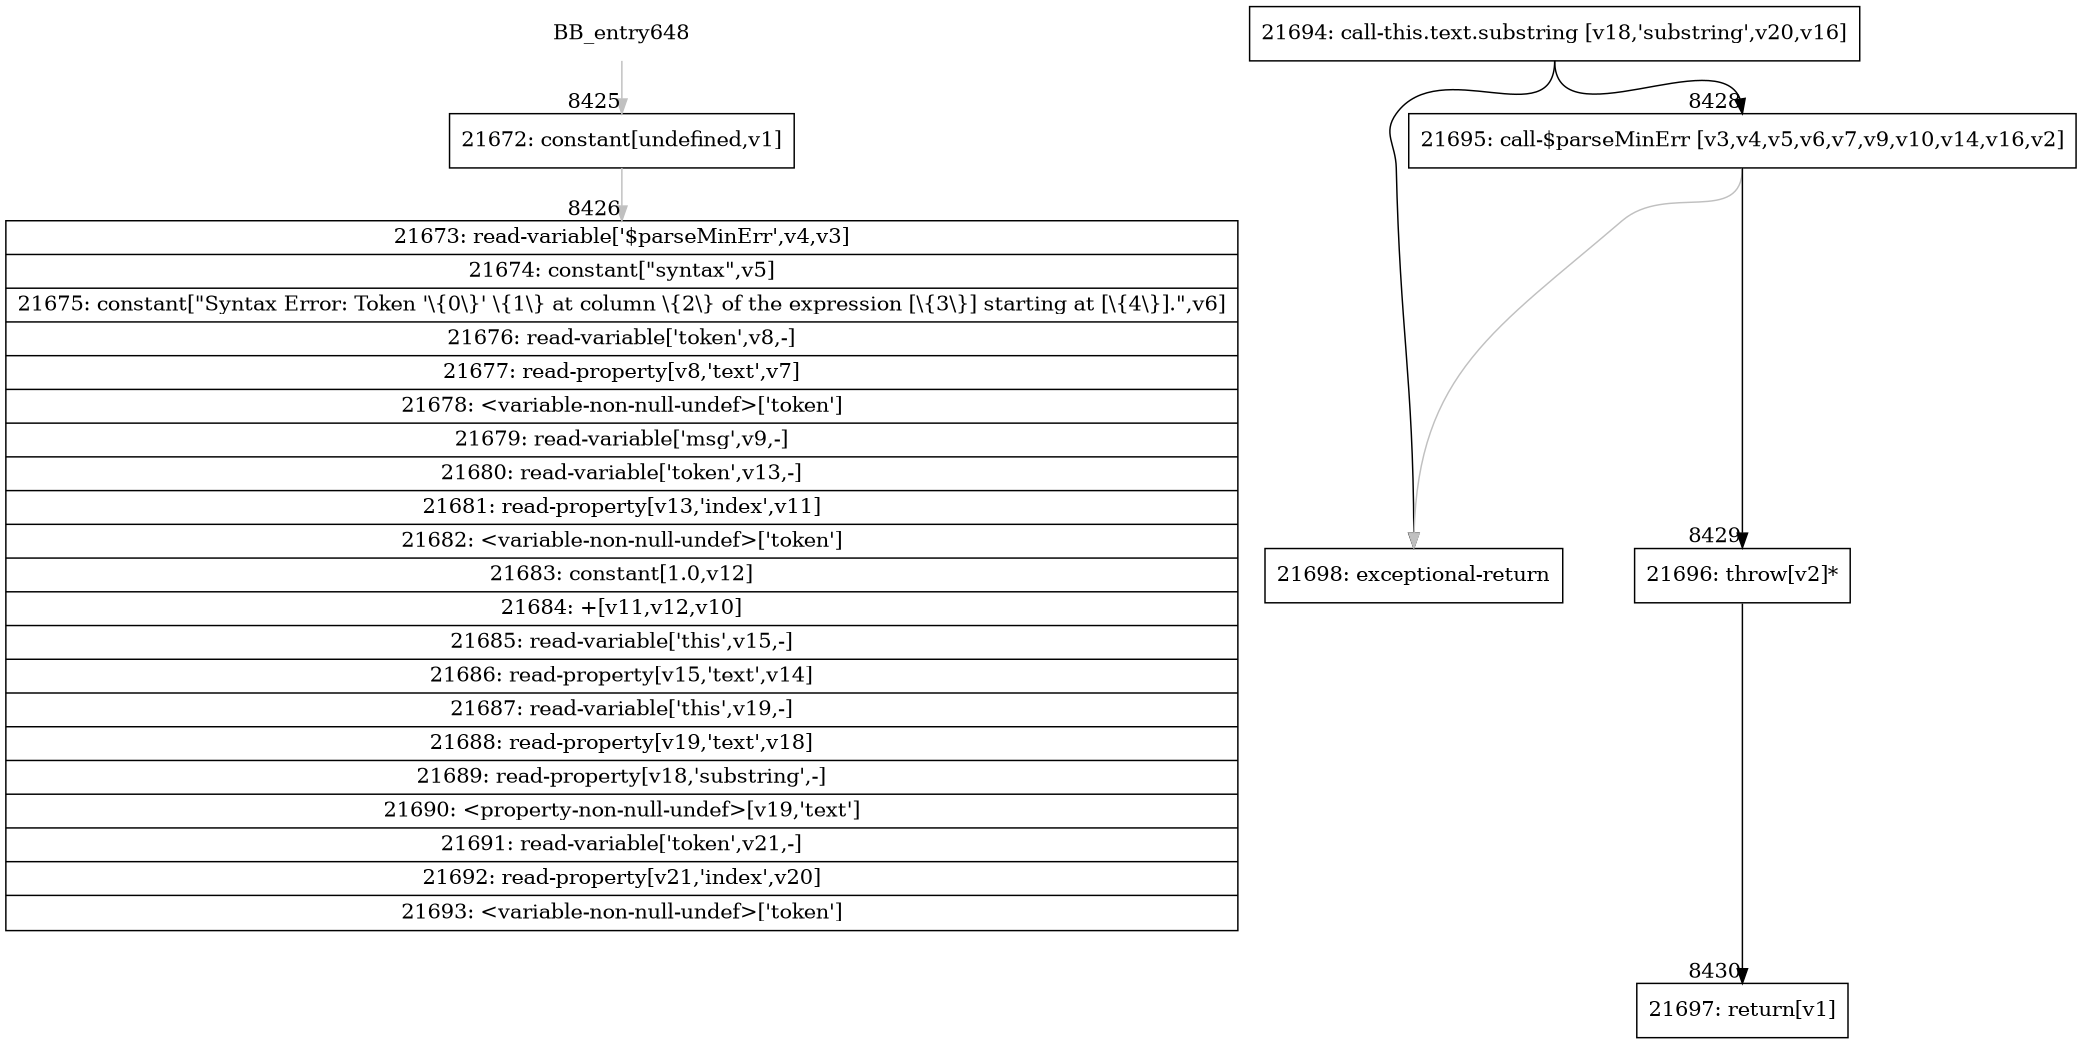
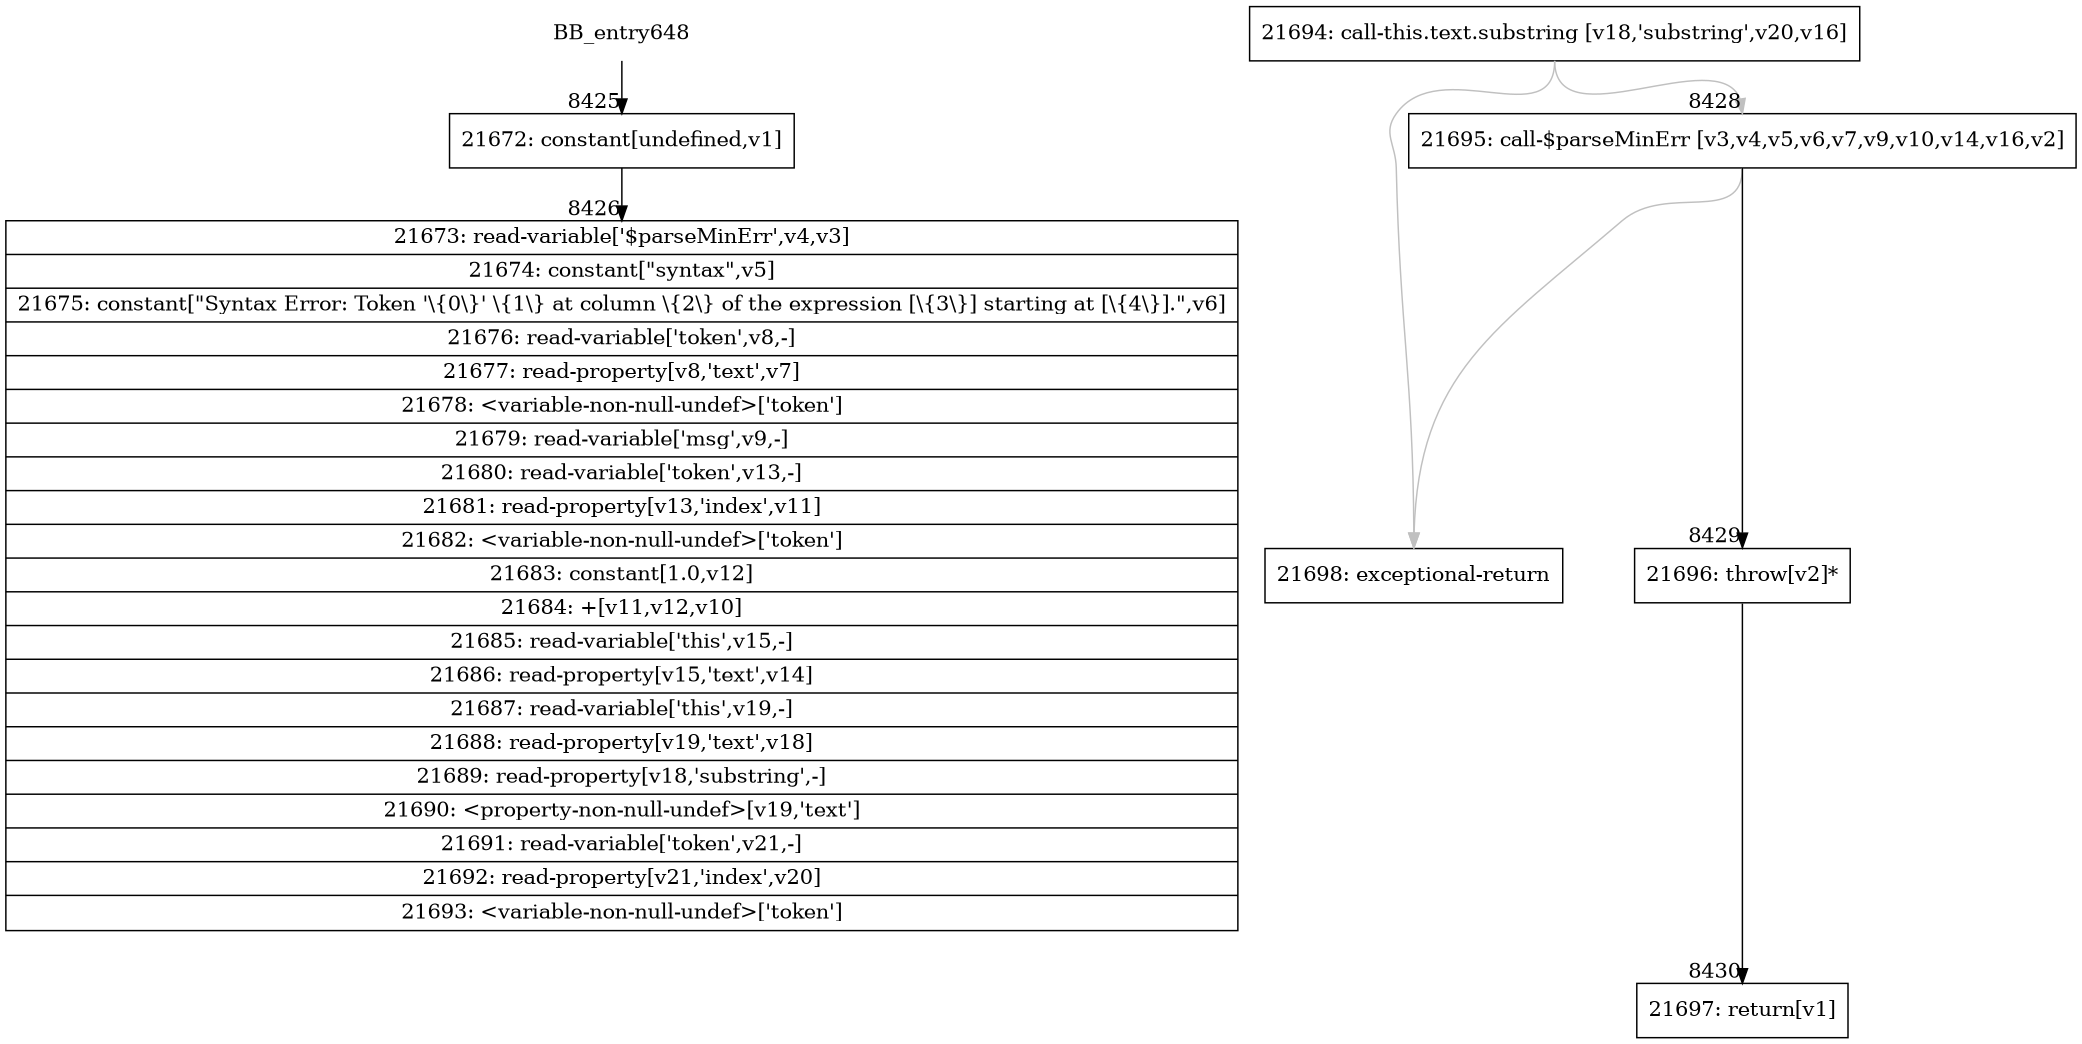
(622, 80) -> (622, 80)
(1641, 89) -> (1641, 89)
(622, 187) -> (622, 187)
(1398, 230) -> (1398, 230)
